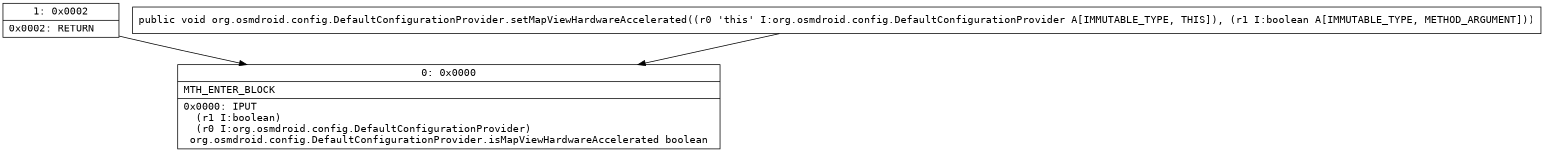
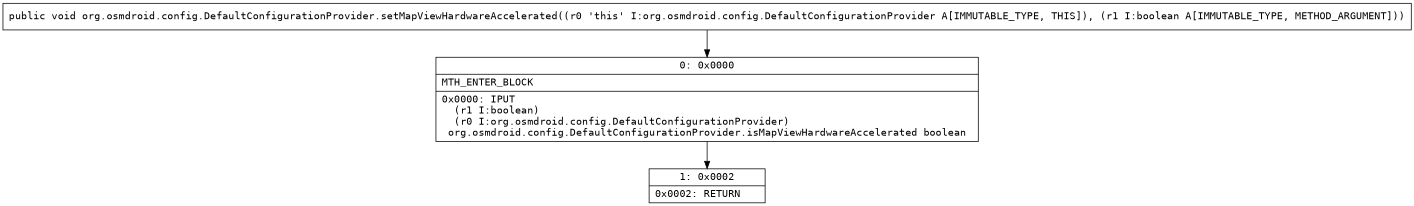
(179, 50) -> (707, 151)
